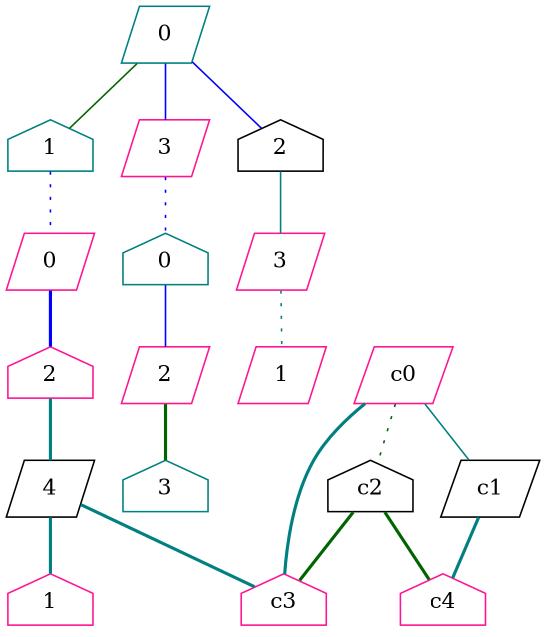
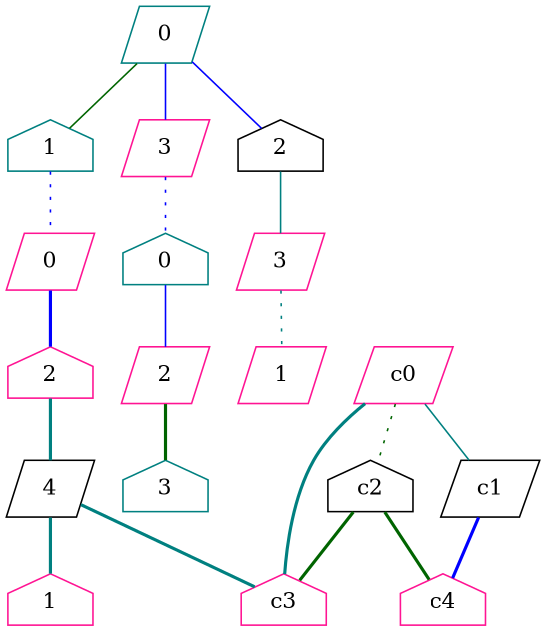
(466, 548) -> (466, 548)
